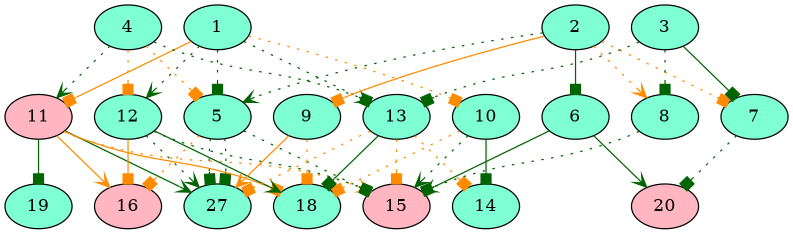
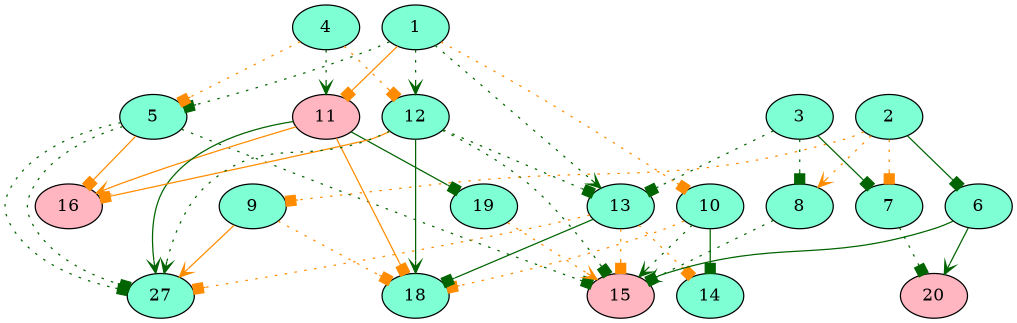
(397, 59) -> none
(444, 64) -> (597, 174)
(256, 71) -> (512, 159)
(177, 157) -> (115, 157)
(211, 161) -> (547, 248)
